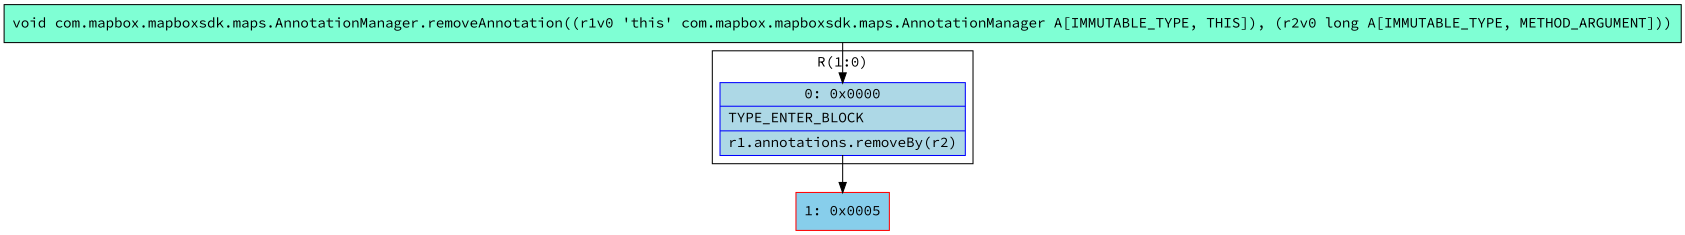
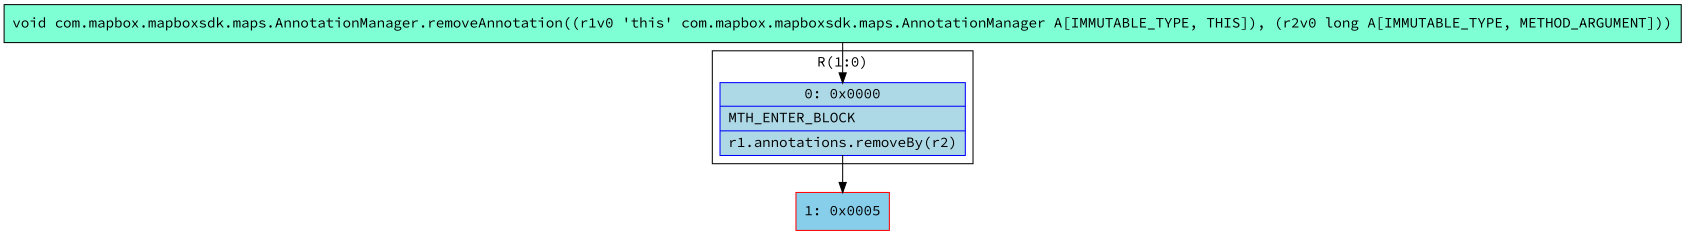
(796, 118) -> (792, 118)
